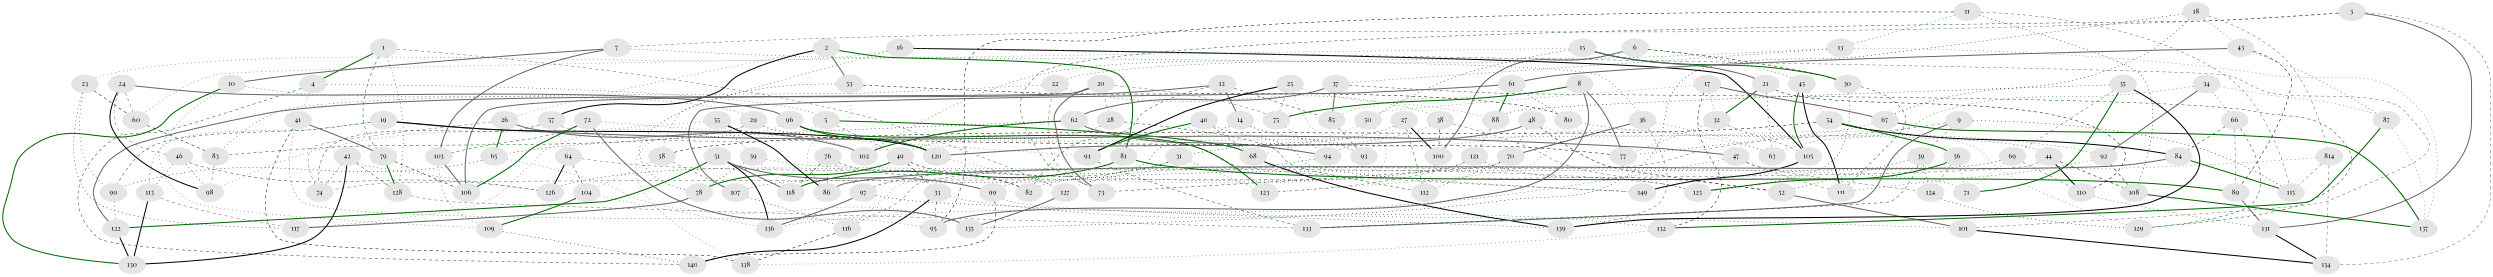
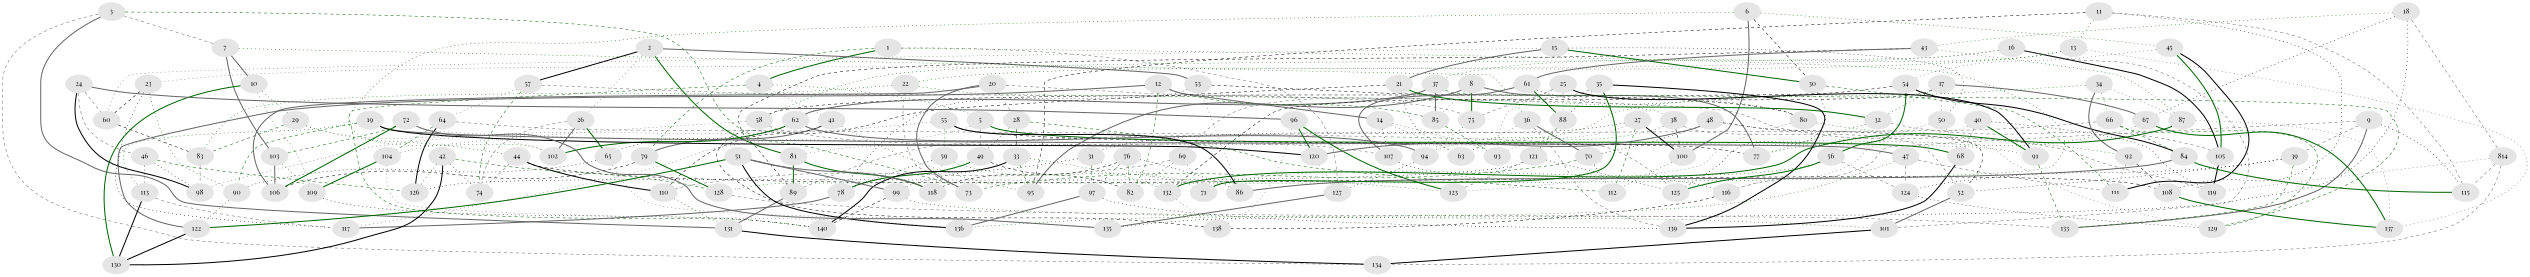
(919, 174) -> (1017, 138)
(1642, 193) -> (2212, 193)
